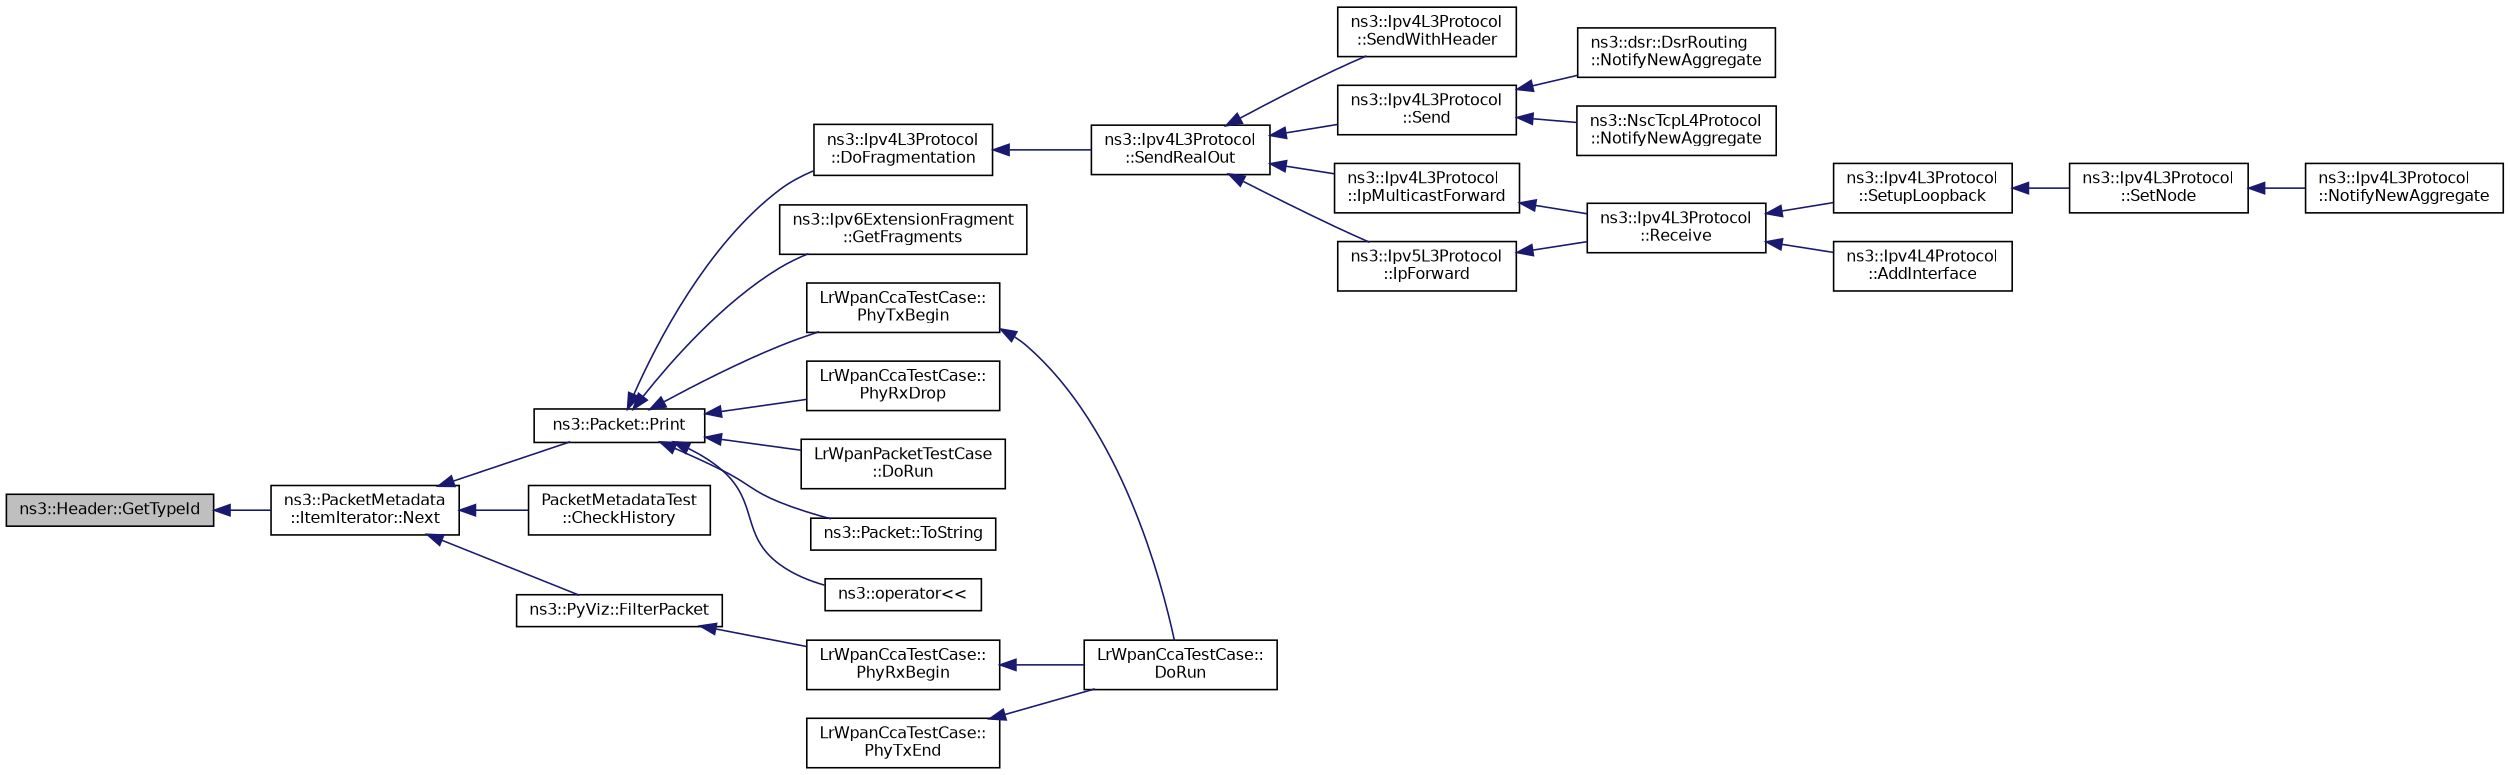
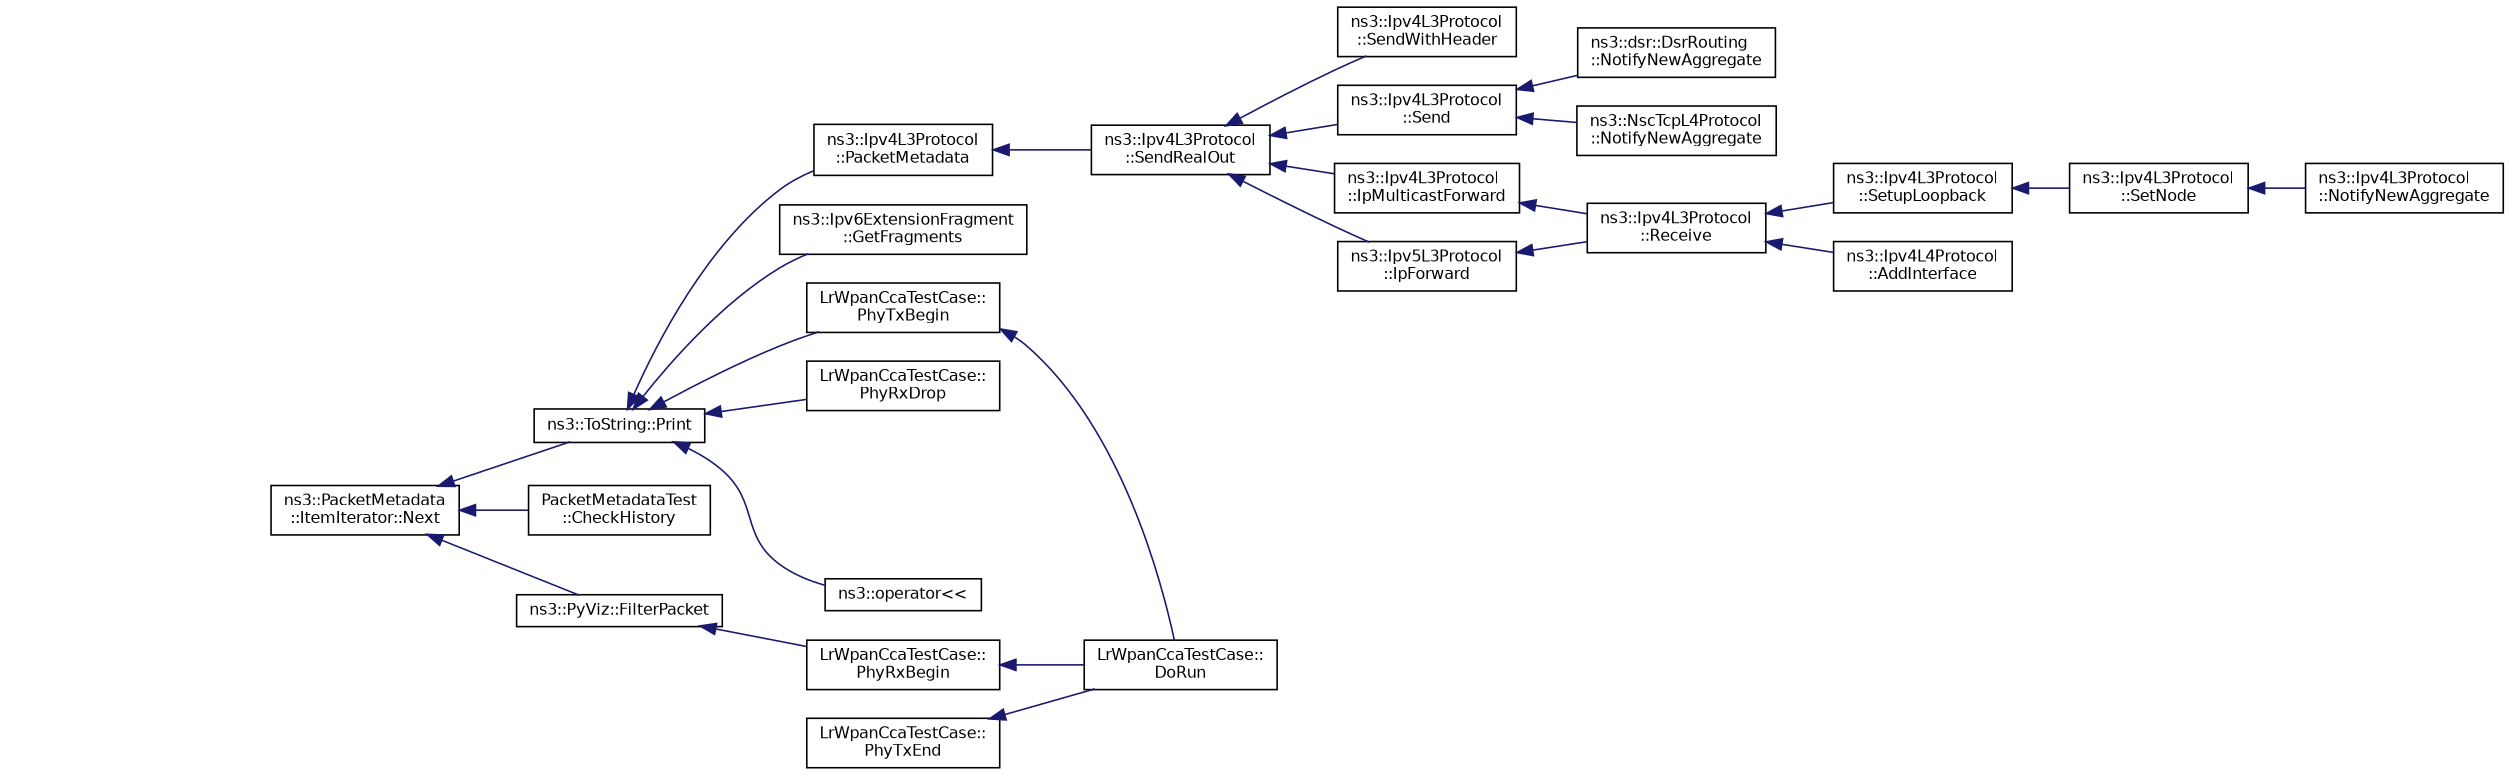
(903, 150) -> (903, 150)
(619, 426) -> (619, 426)
(903, 464) -> none
(110, 510) -> none
(903, 534) -> none
